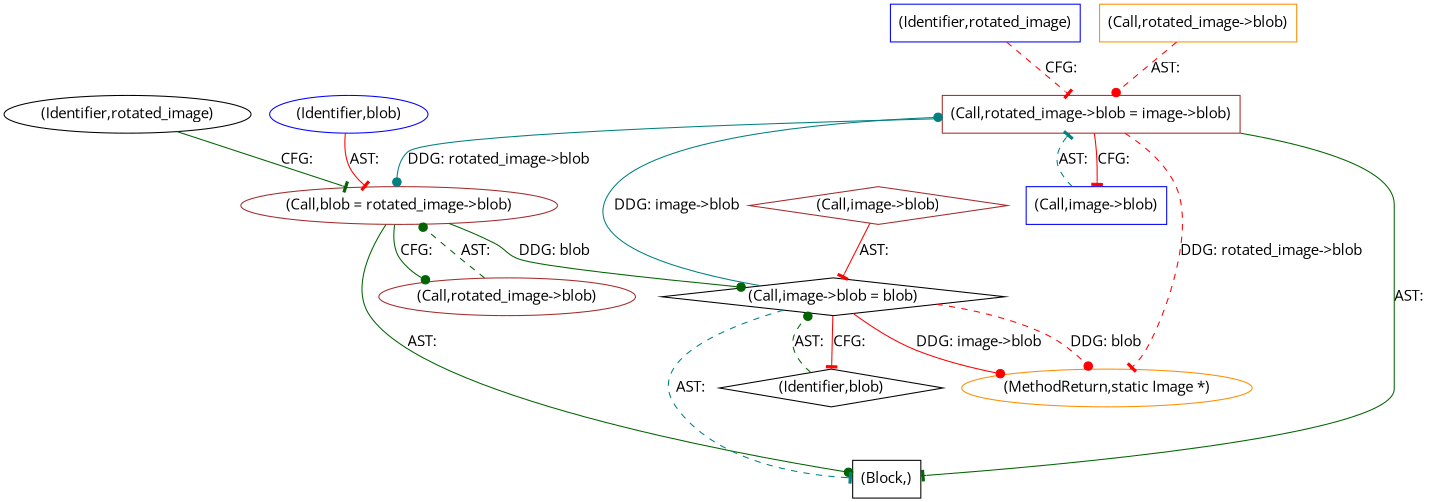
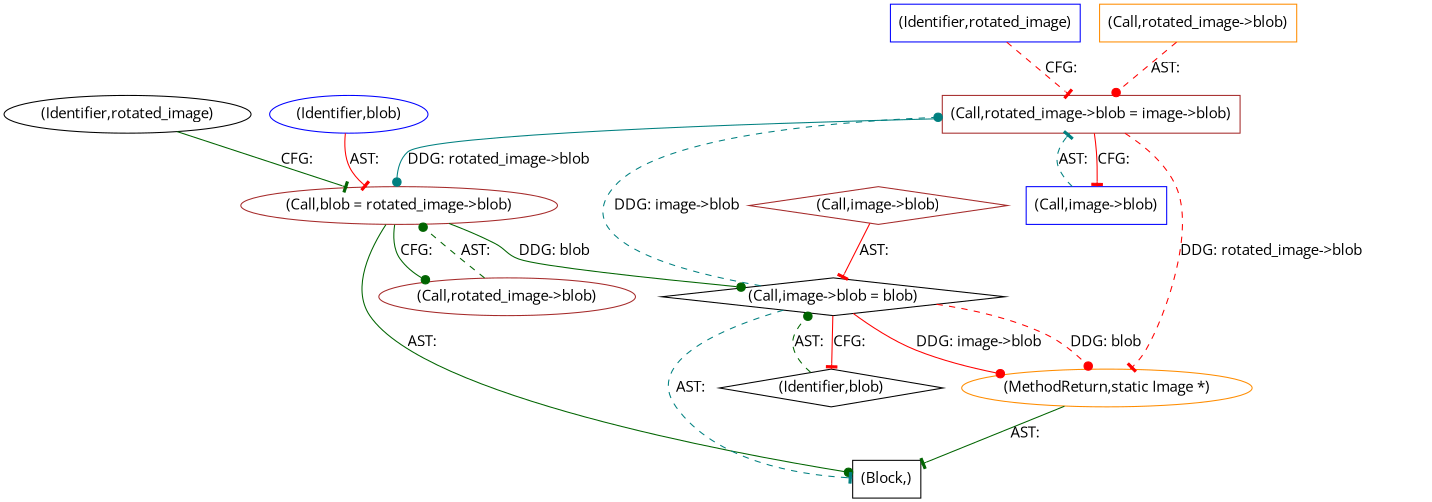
(666, 156) -> (666, 156)
(1344, 419) -> (995, 434)
